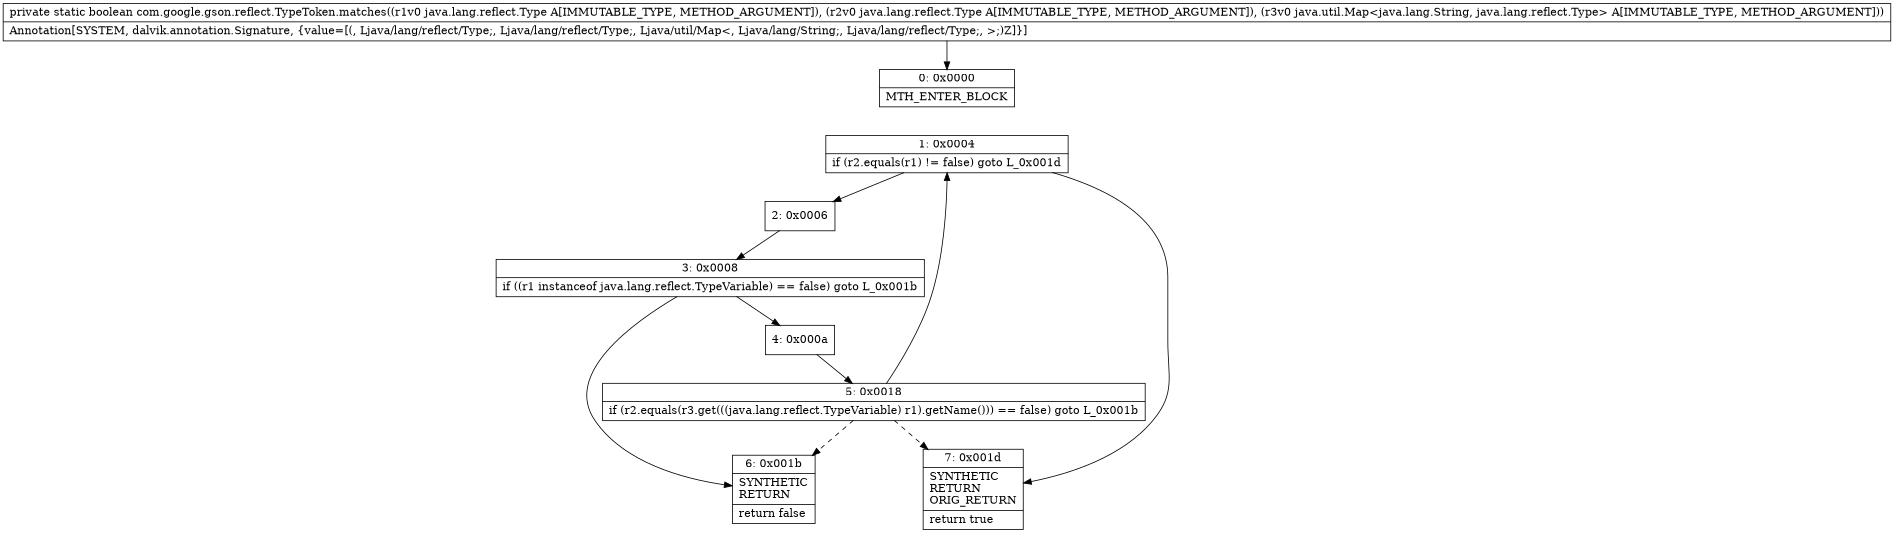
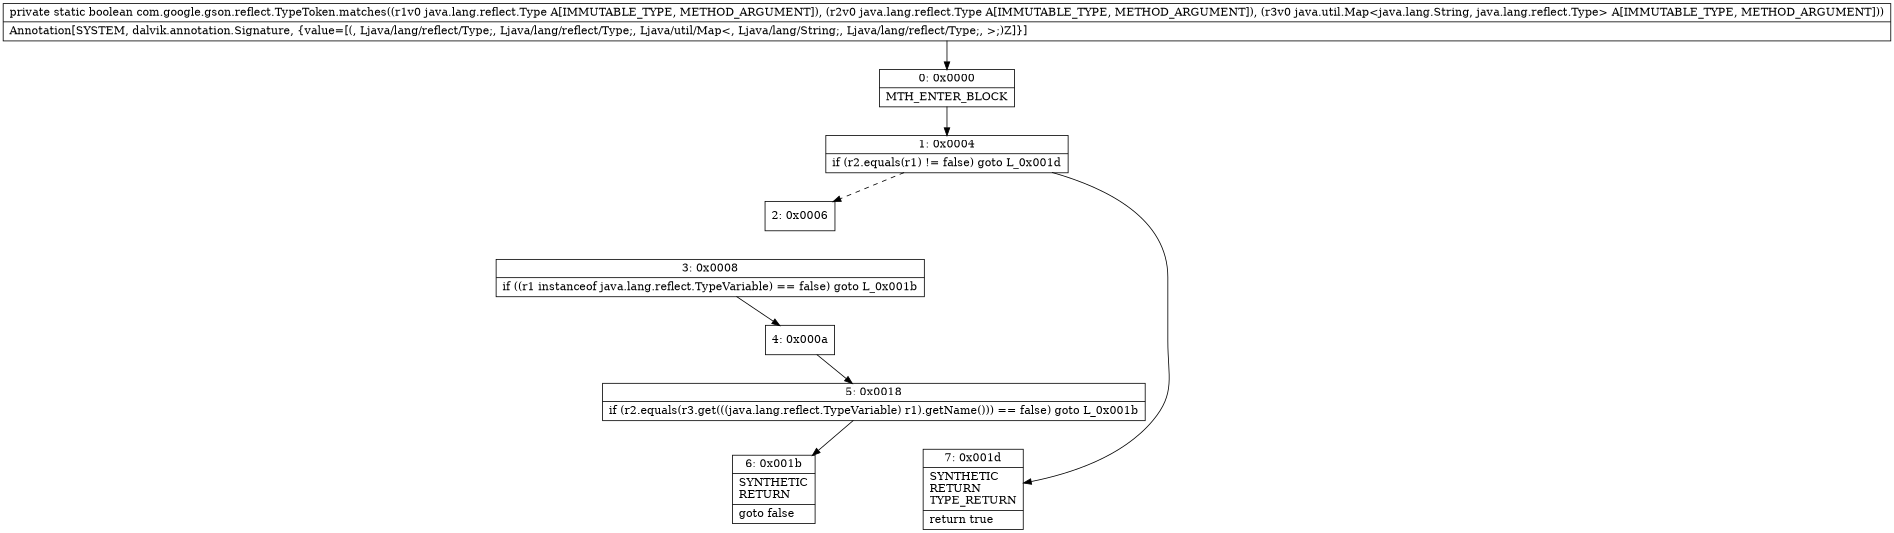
(872, 186) -> (872, 186)
(761, 243) -> none
(934, 287) -> (947, 117)
(592, 413) -> none
(908, 432) -> none
(836, 435) -> (836, 435)
(973, 501) -> (973, 501)
(773, 514) -> (767, 514)
